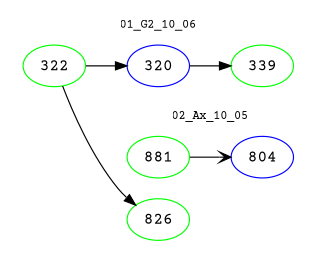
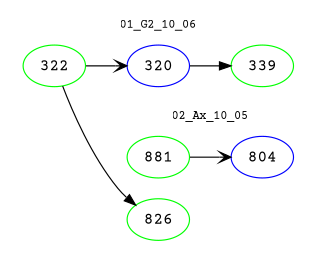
(101, 66) -> (101, 66)
